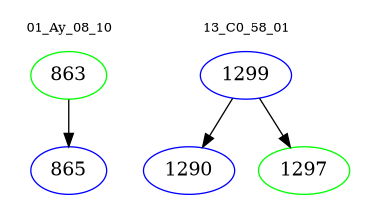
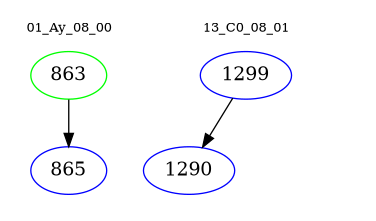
(69, 28) -> (69, 28)
(247, 28) -> (247, 28)
(304, 171) -> none
